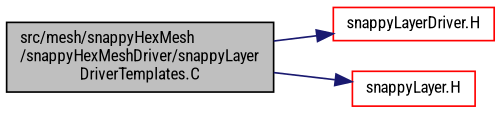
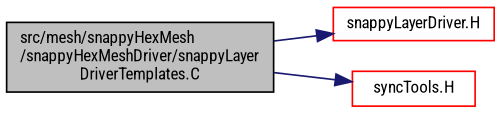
(414, 89) -> (414, 89)
